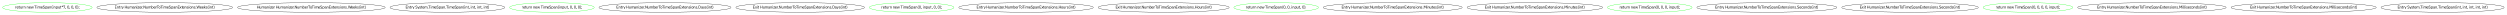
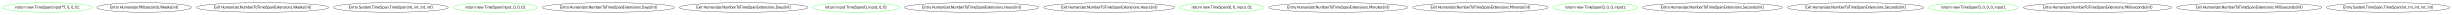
(165, 7) -> (144, 7)
(311, 7) -> (263, 7)
(912, 7) -> (856, 7)
